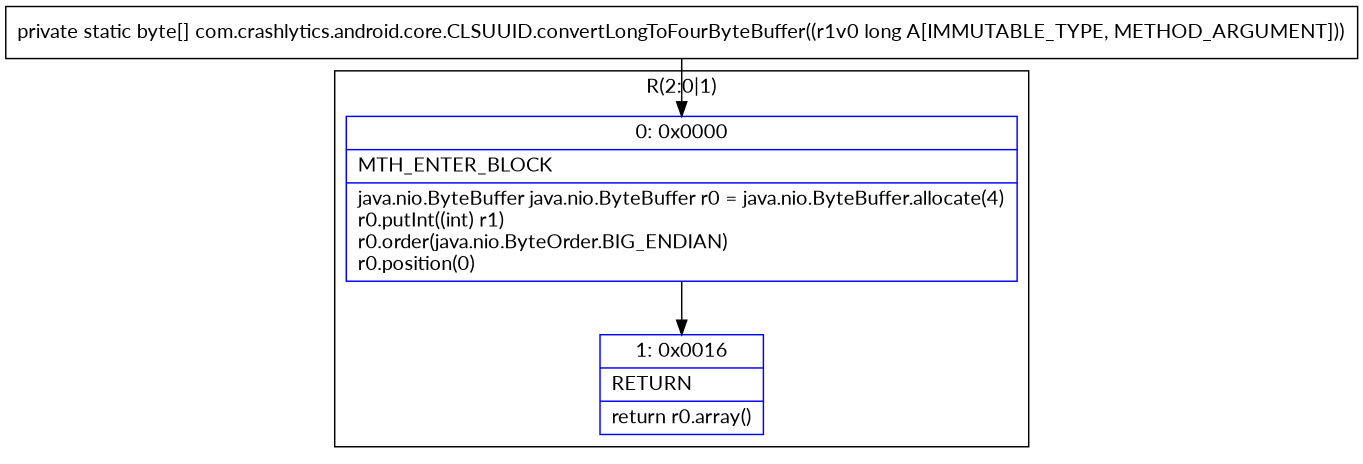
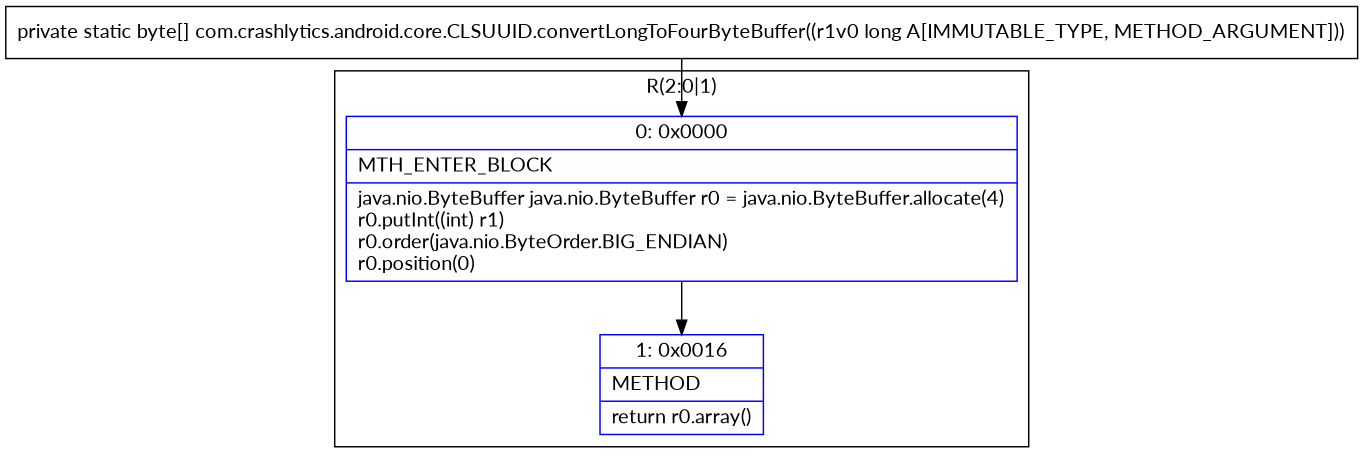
(652, 384) -> (656, 384)
